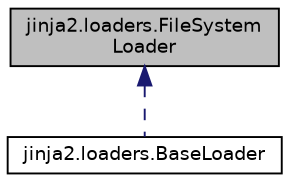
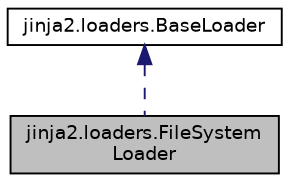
(145, 111) -> (145, 90)
